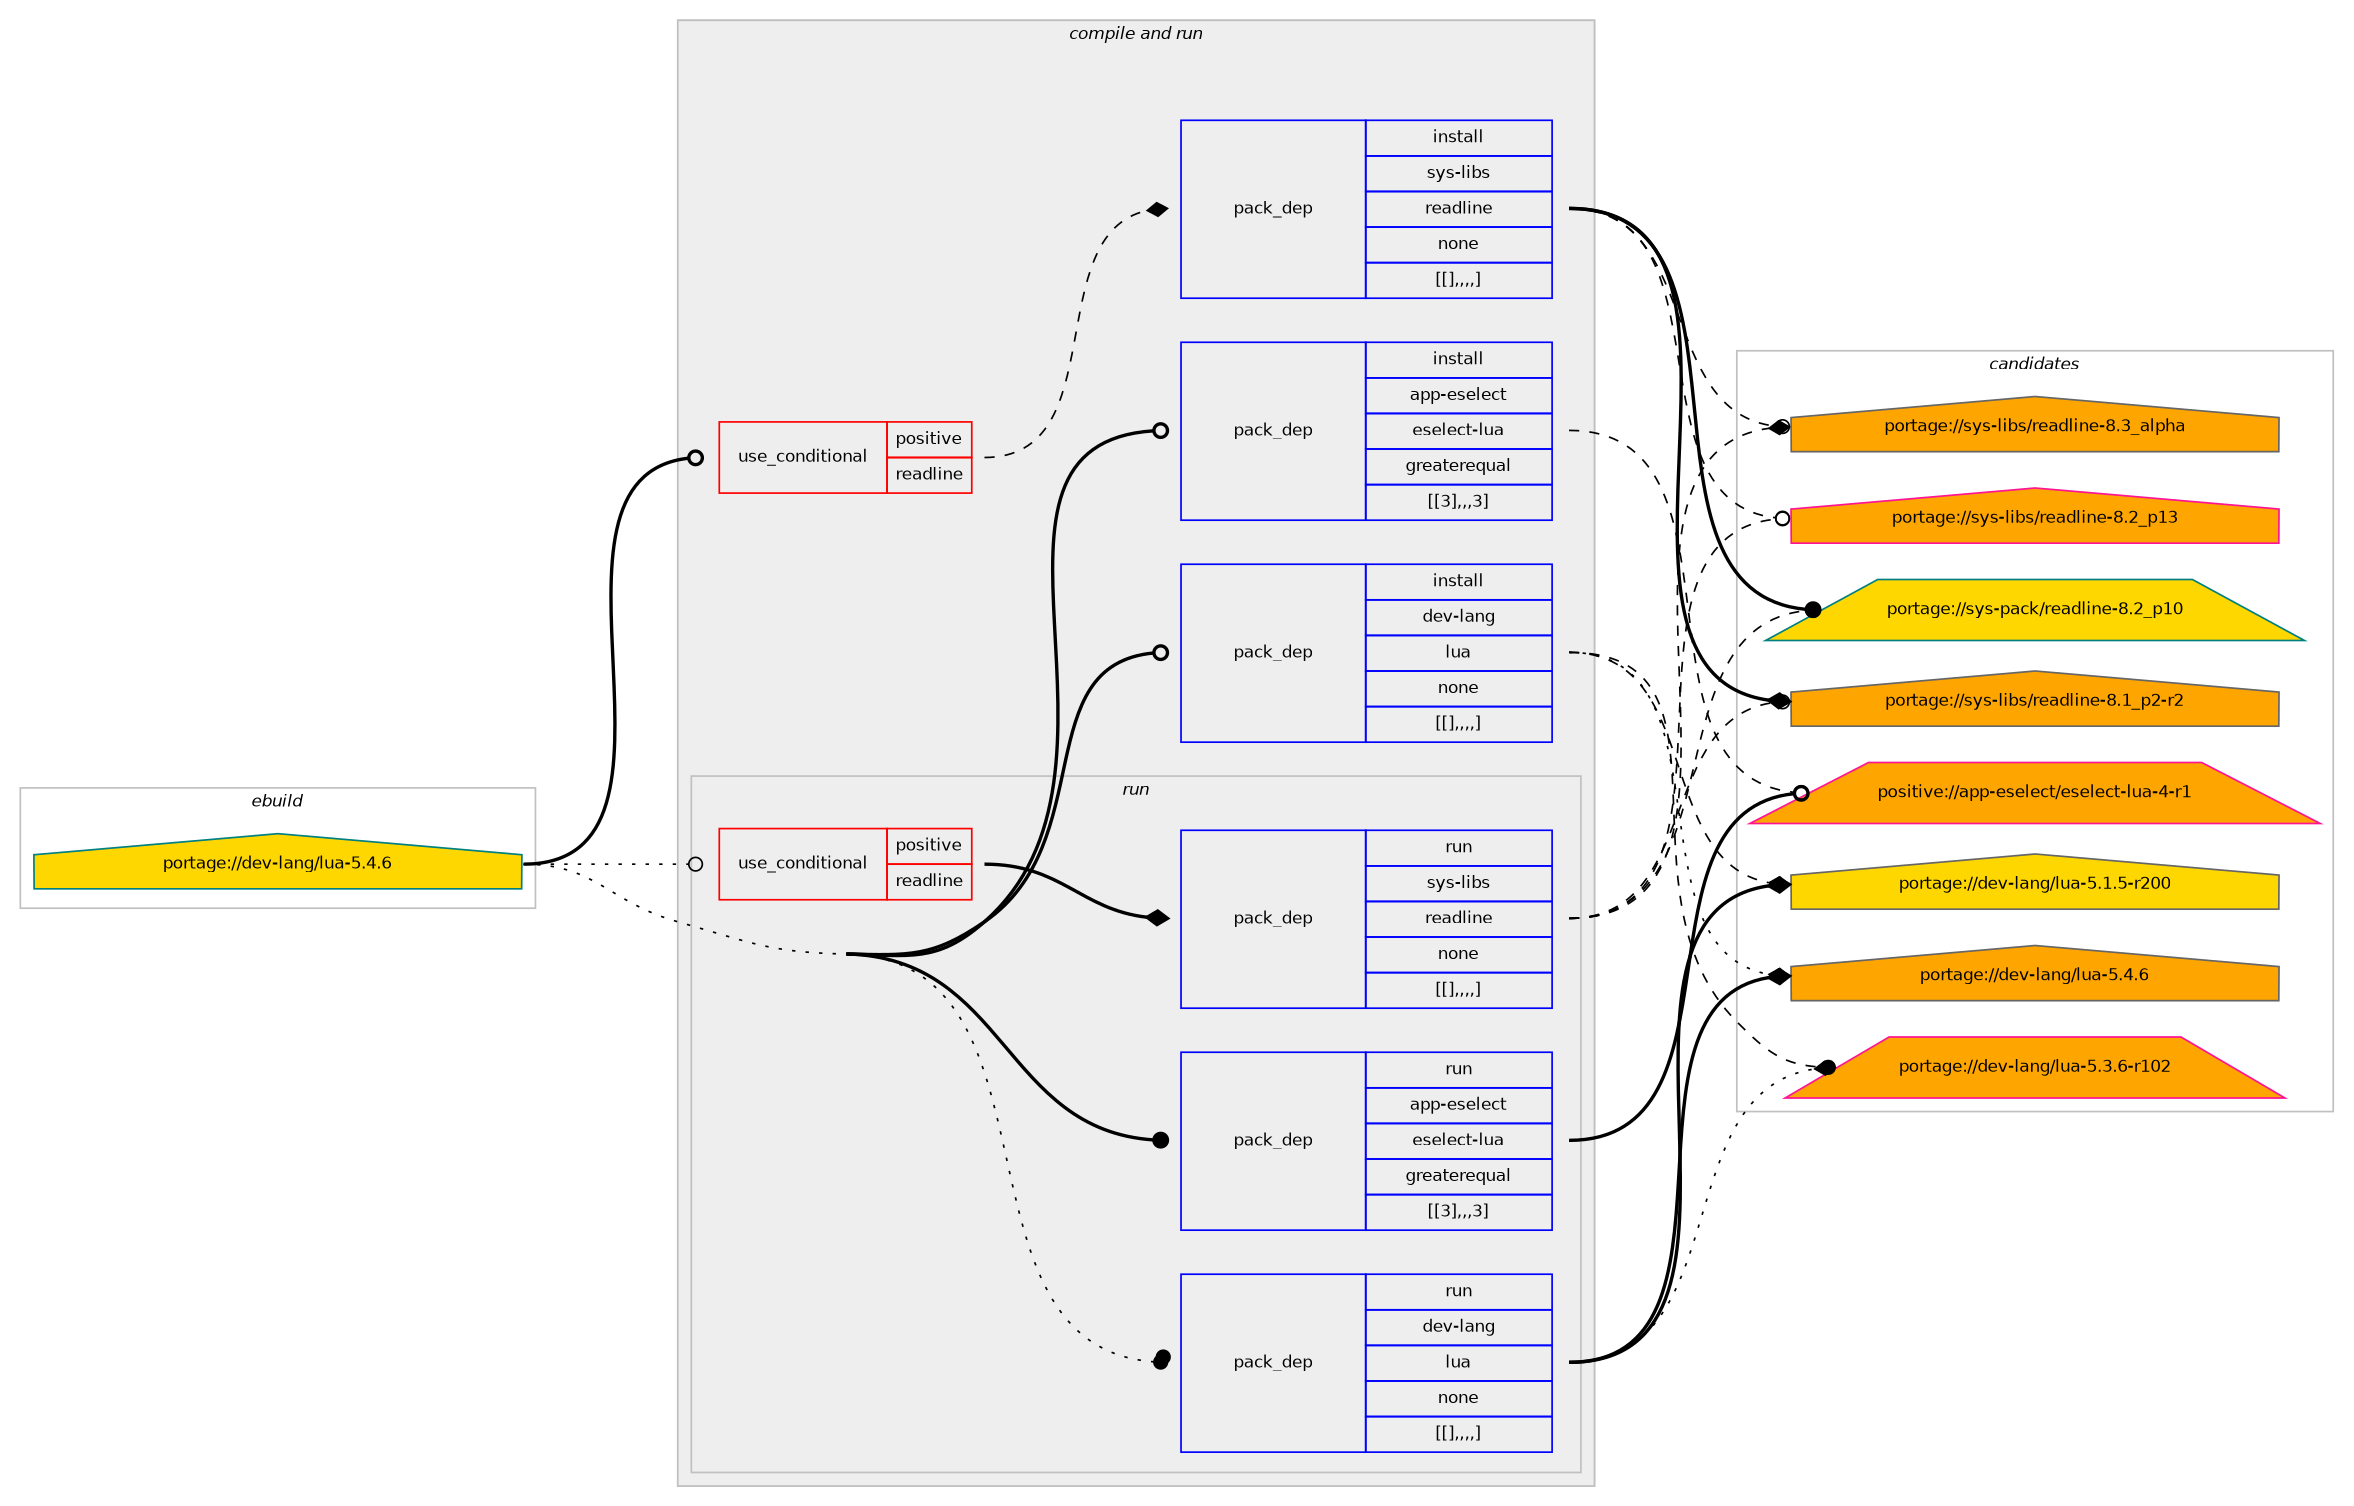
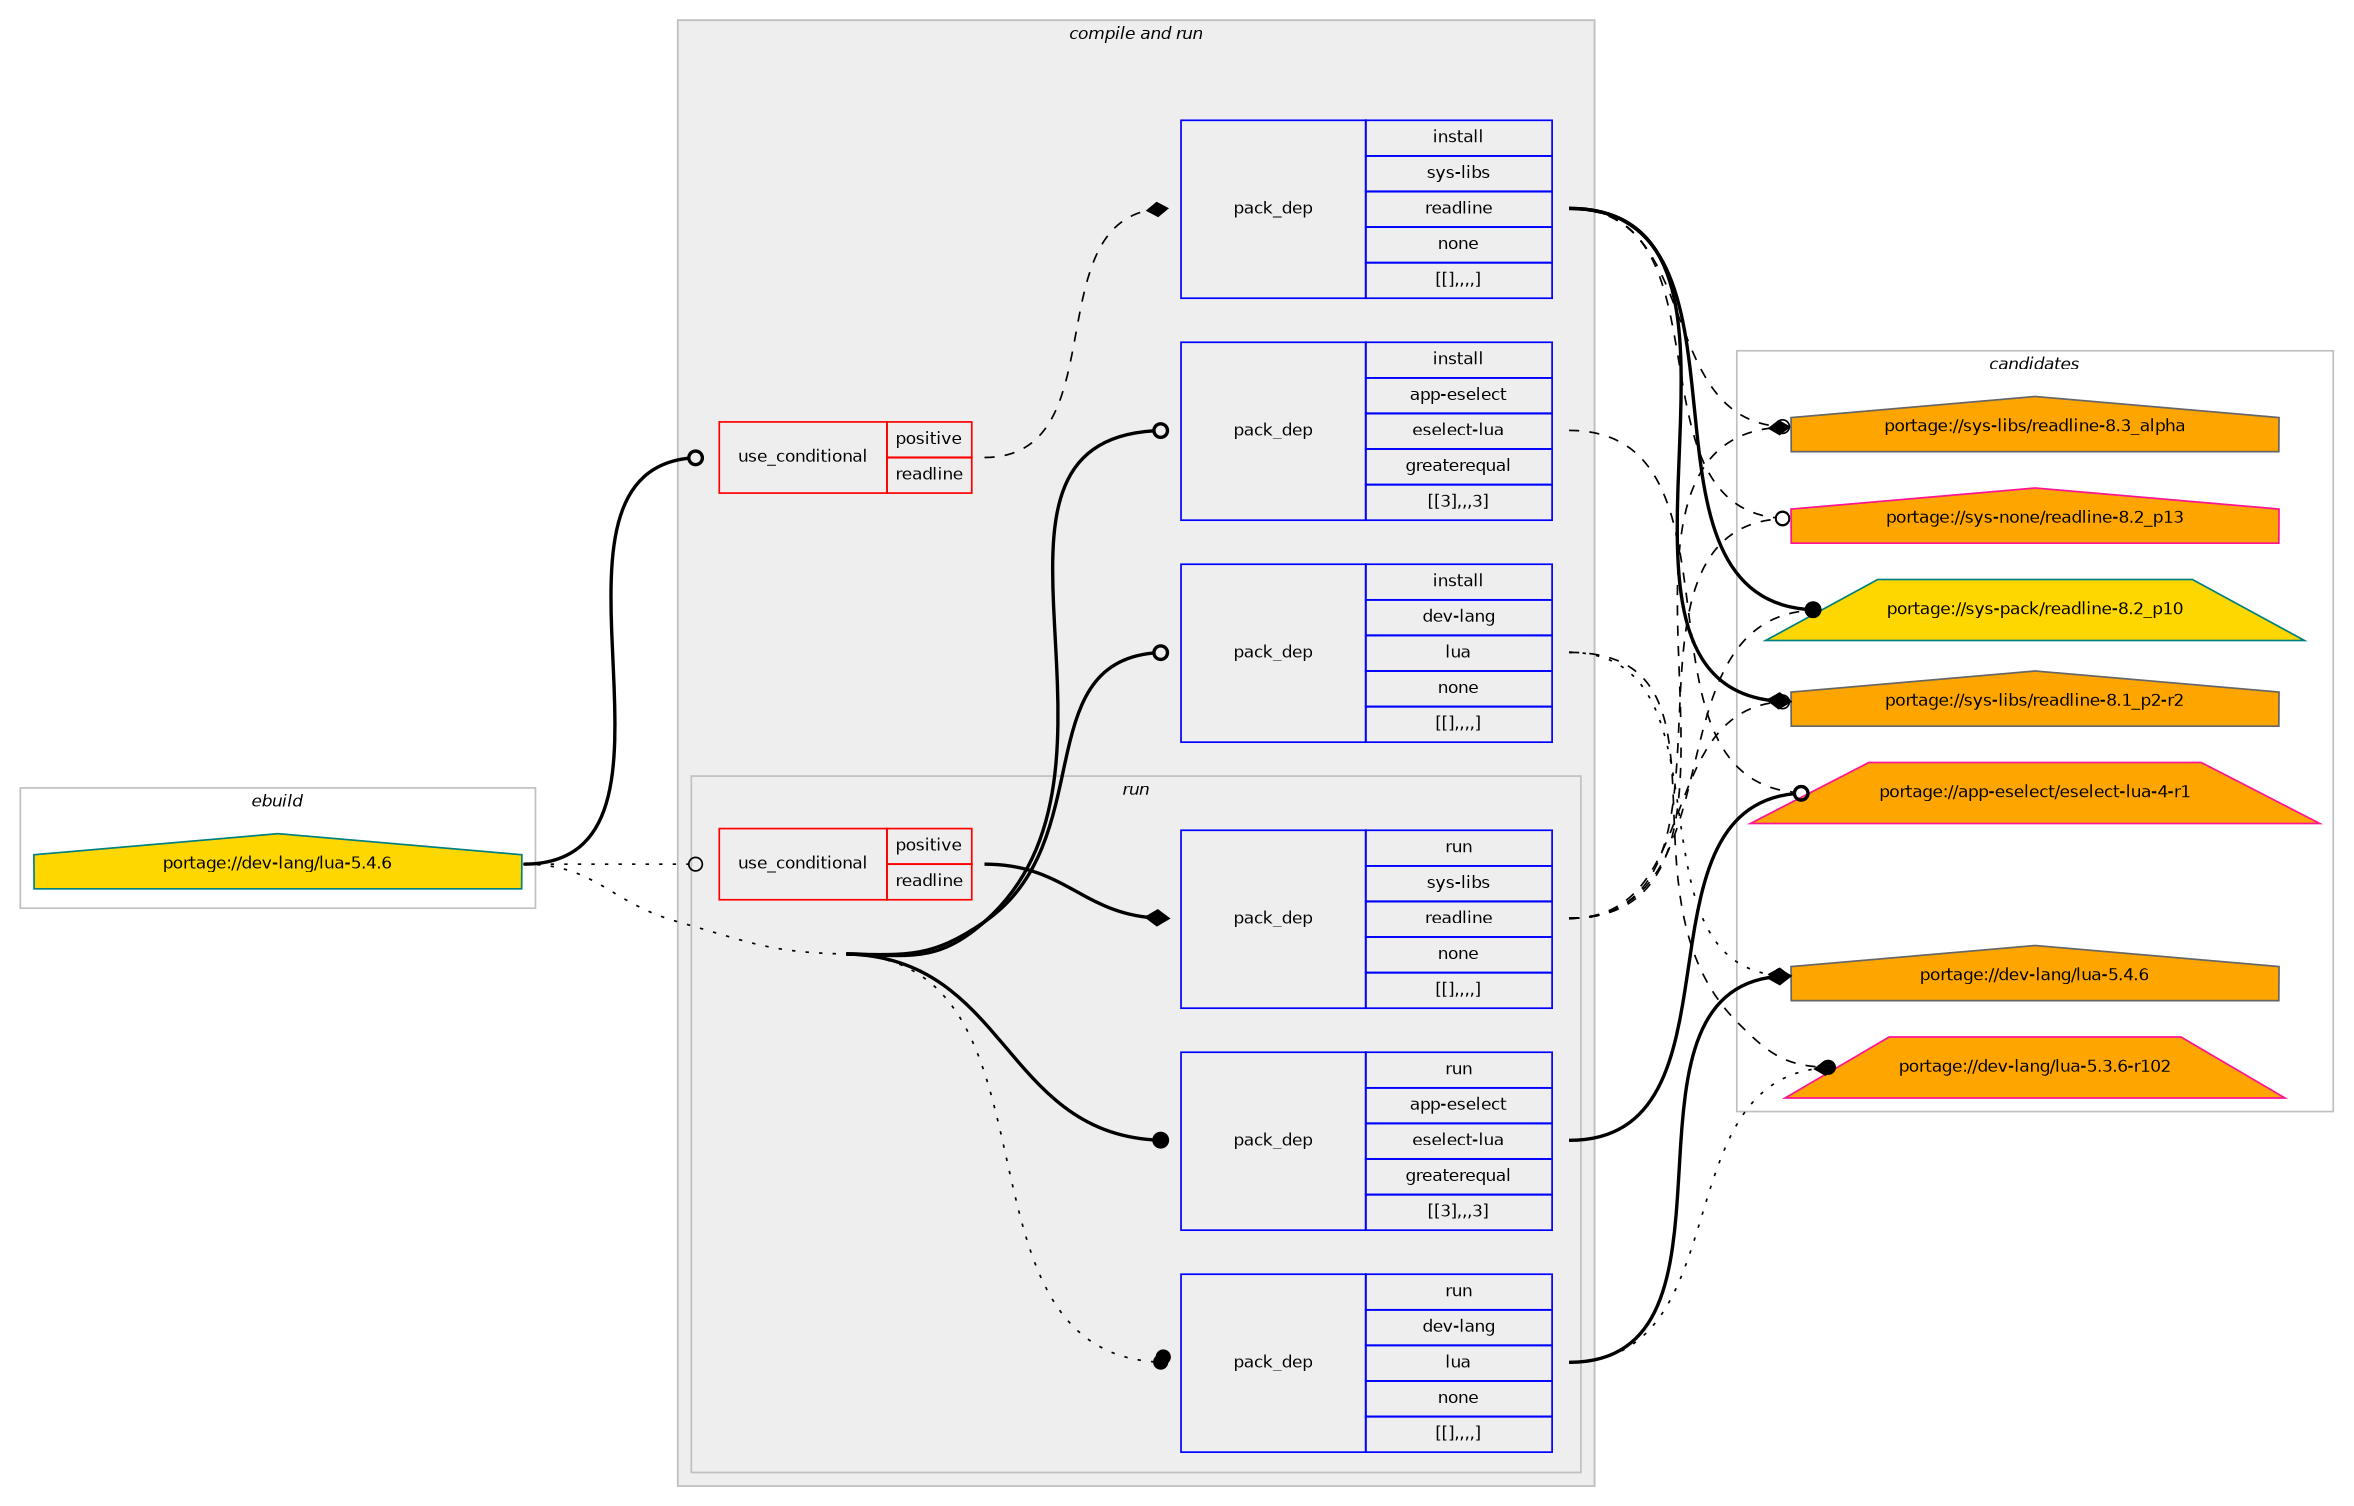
(2035, 518) -> (2035, 518)
(2035, 793) -> (2035, 793)
(2035, 884) -> none
